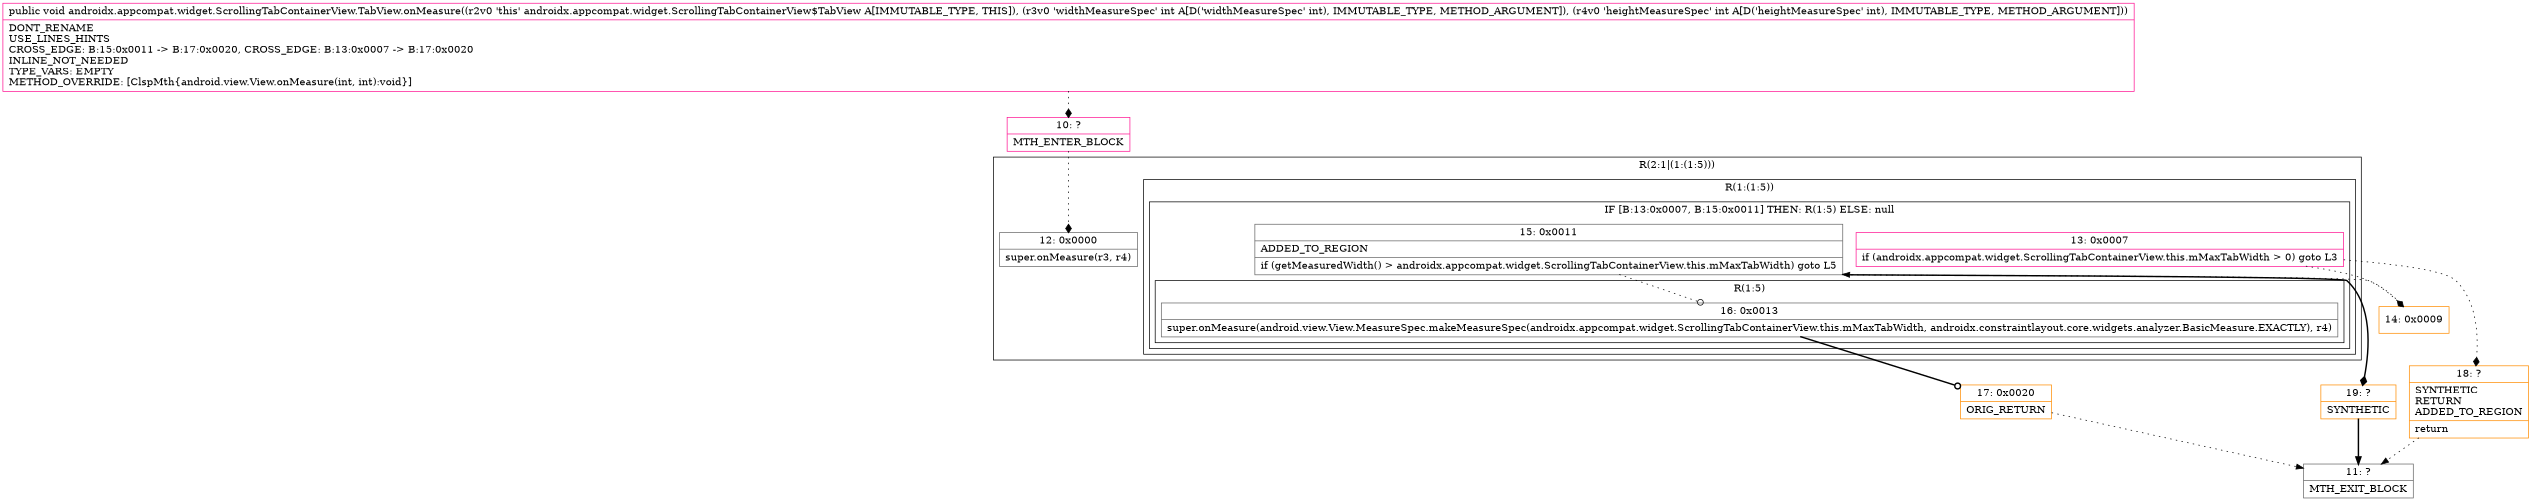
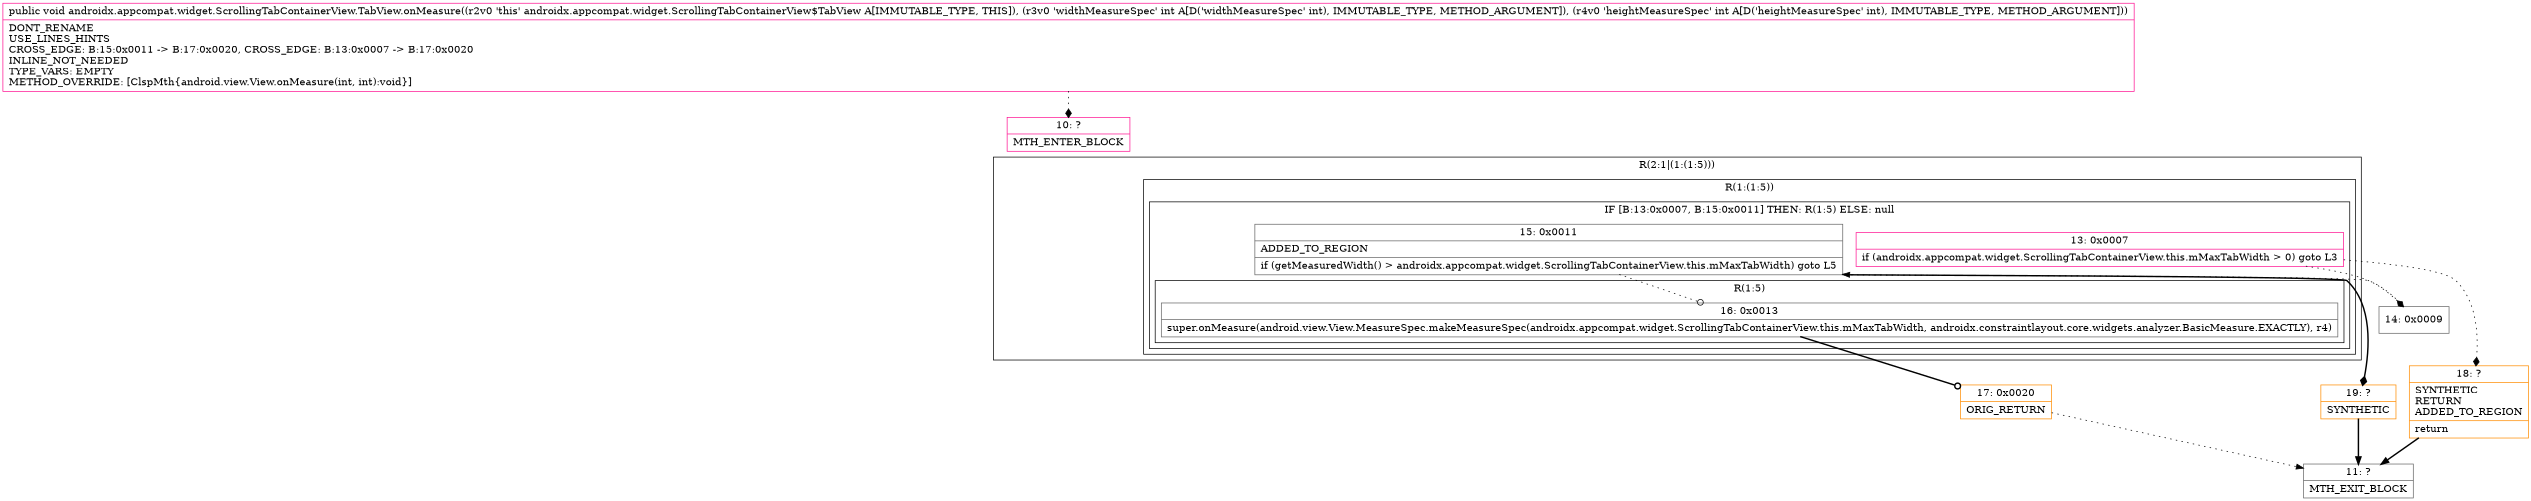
(1069, 250) -> none
(2414, 320) -> (2414, 320)
(2403, 449) -> (2403, 449)
